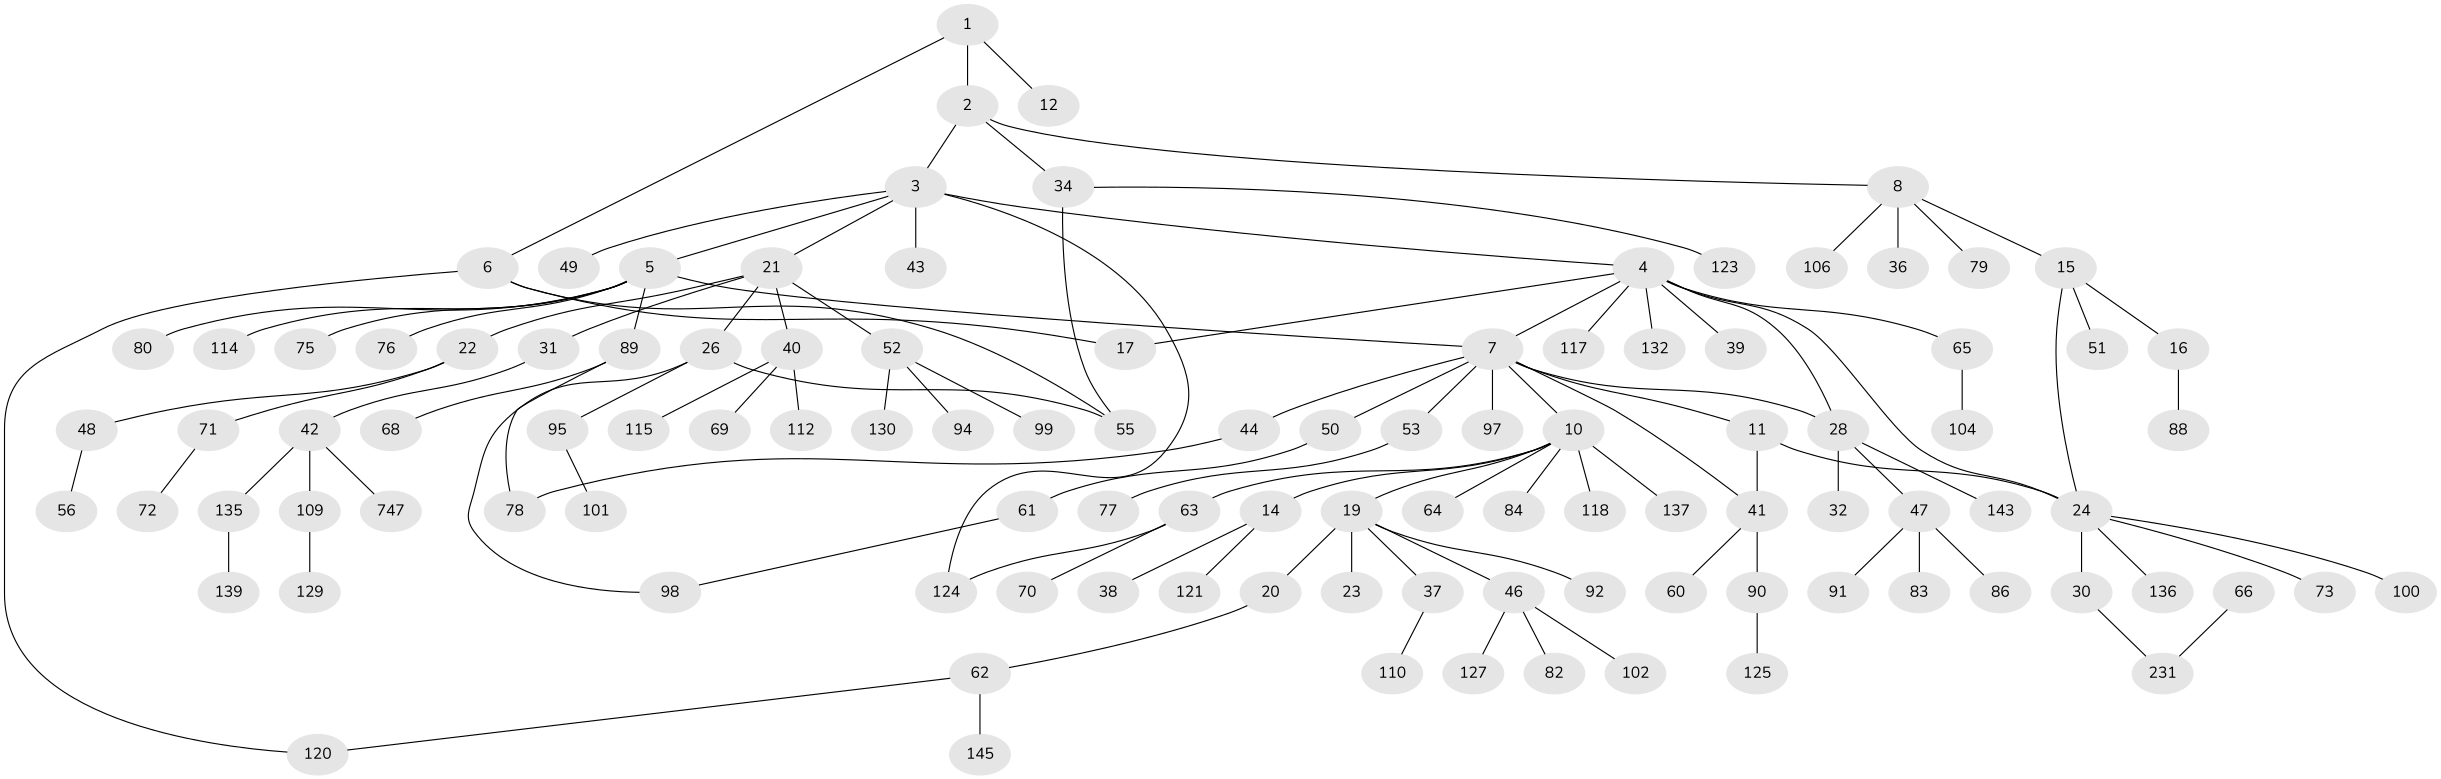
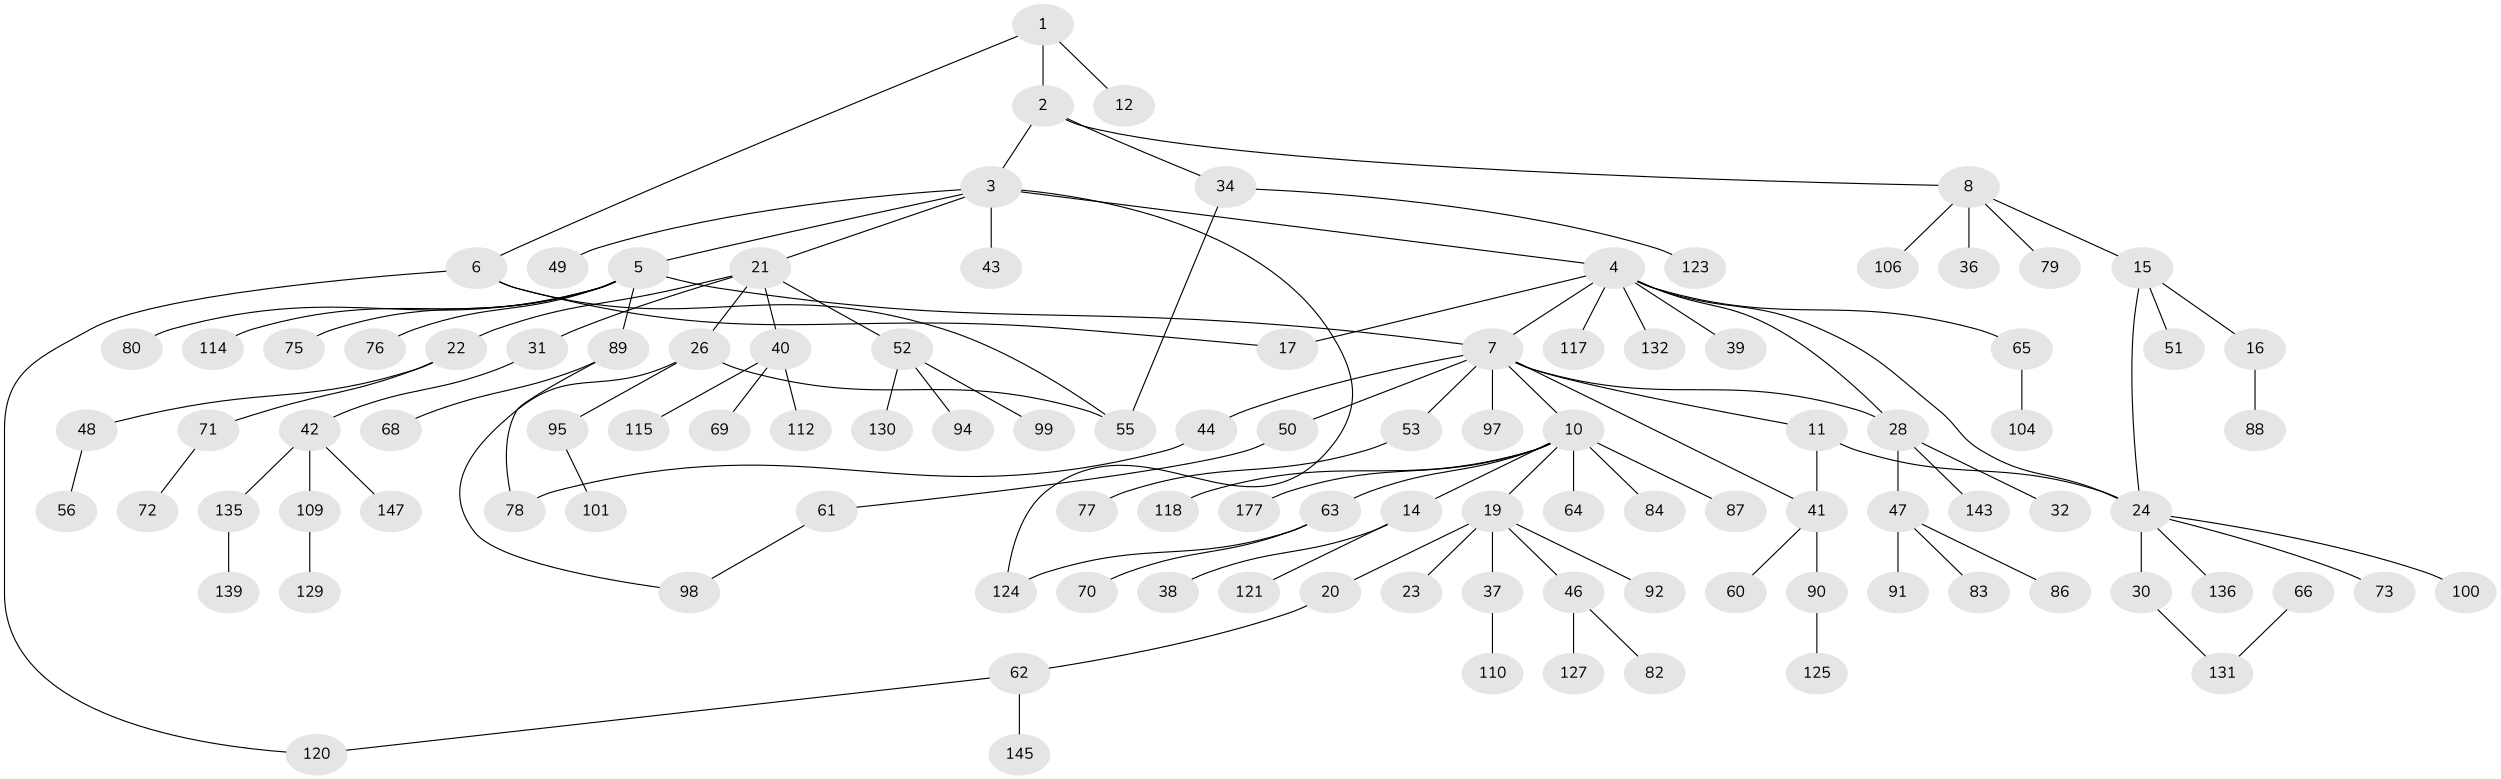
(391, 511) -> (391, 511)
(1676, 511) -> (1249, 511)
none -> (1736, 511)
(1636, 674) -> none
(2163, 674) -> (2222, 674)
